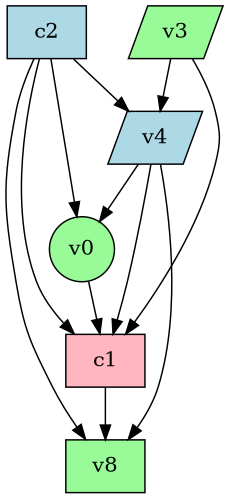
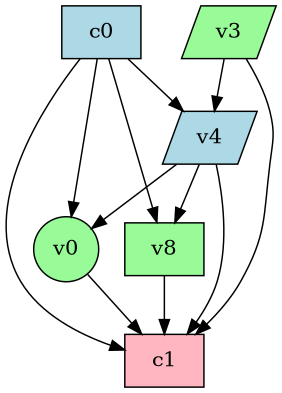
(47, 32) -> (101, 32)
(105, 406) -> (164, 298)
